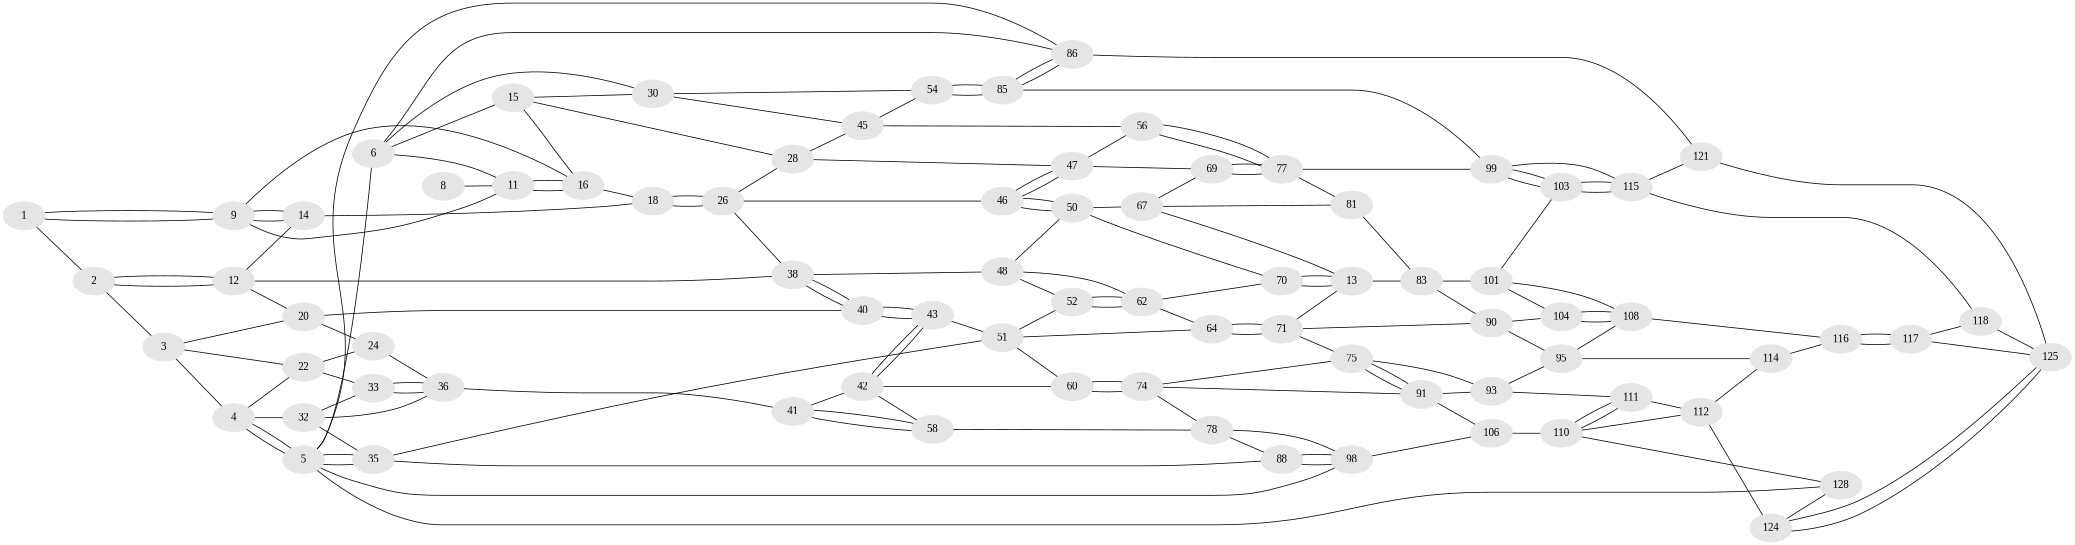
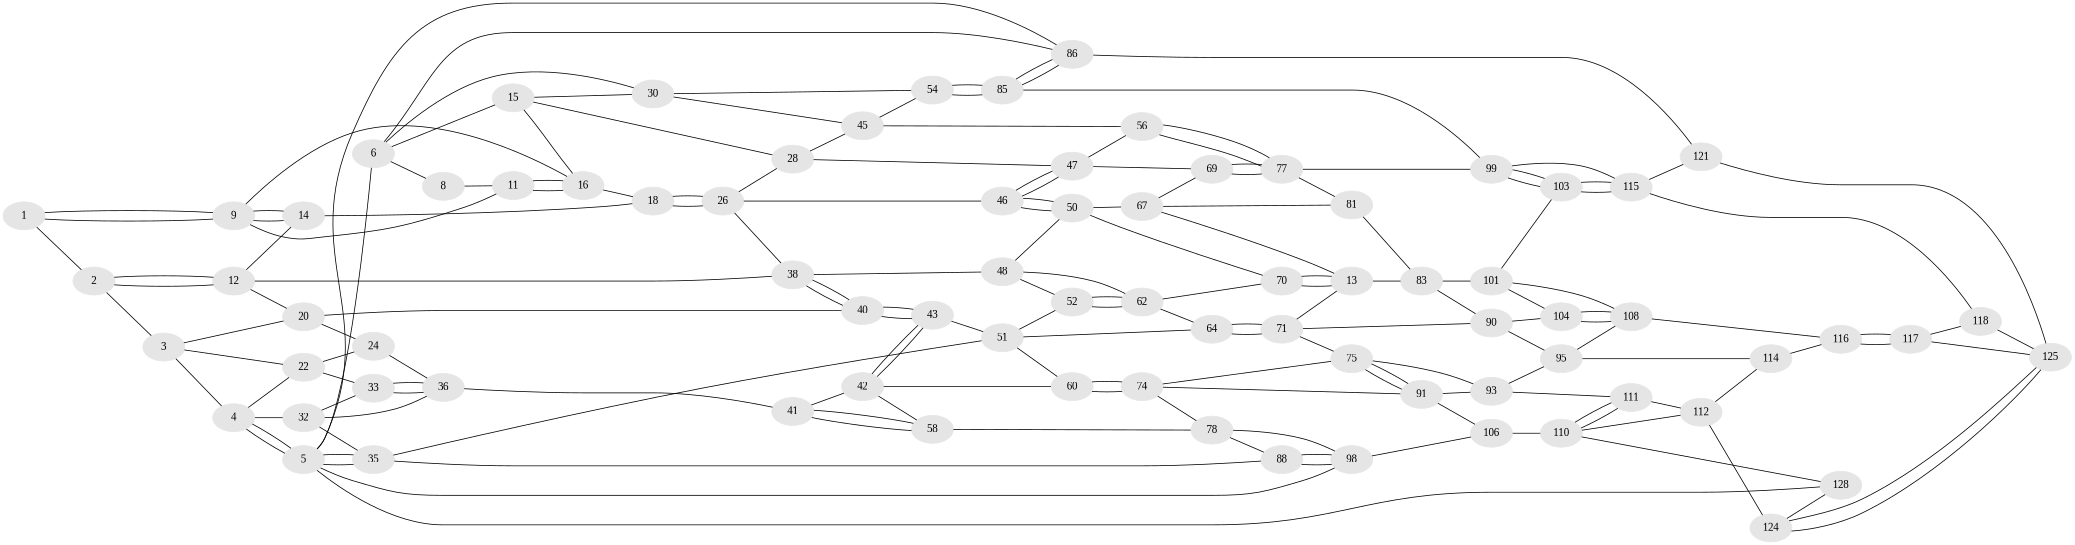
(446, 161) -> (408, 170)
